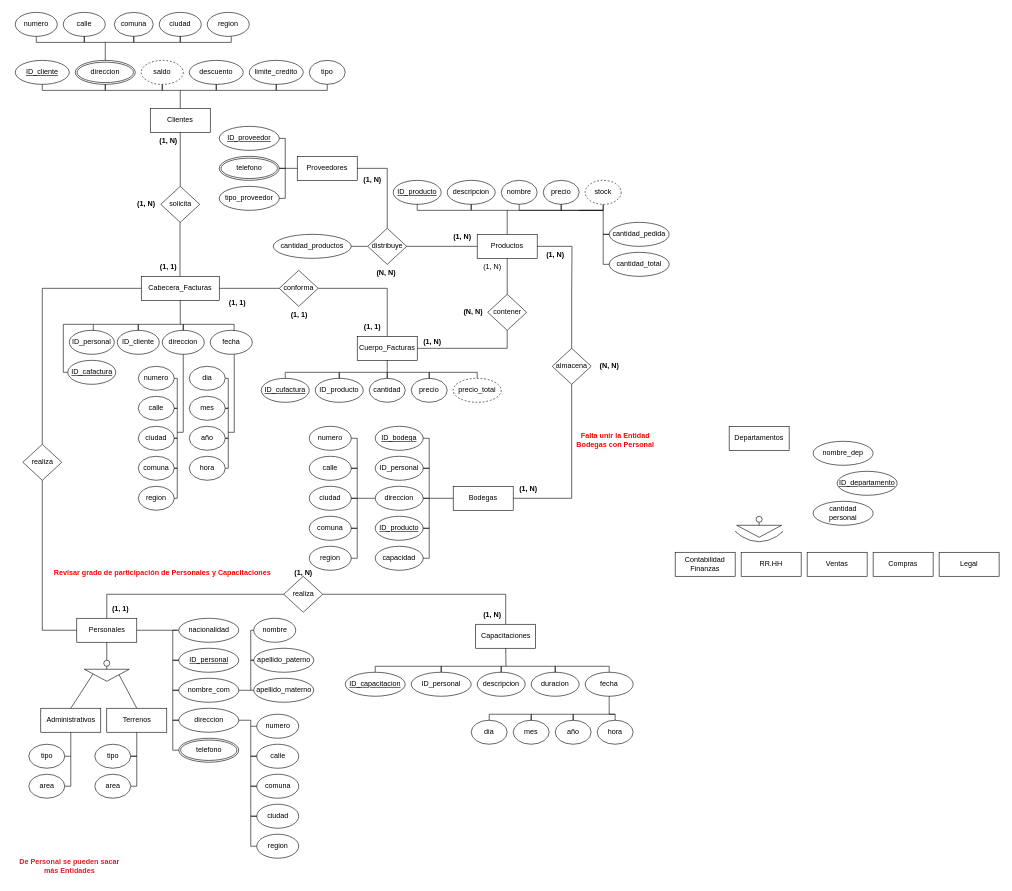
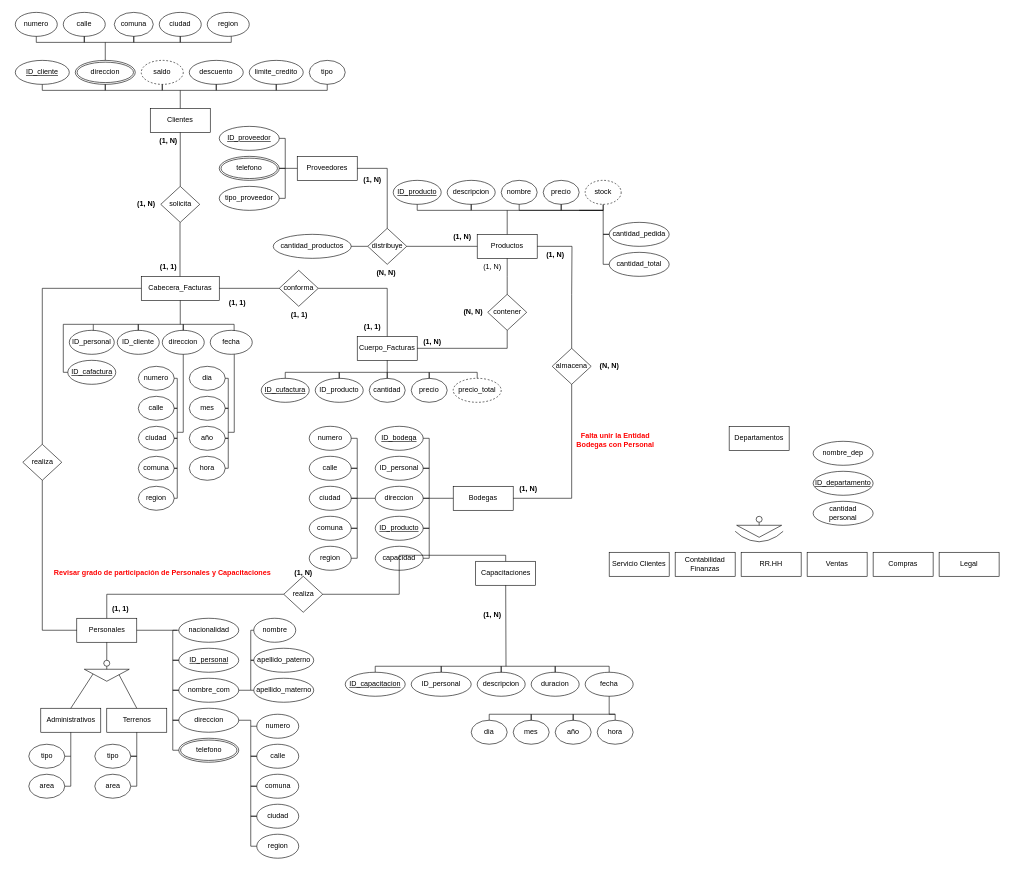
(867, 483) -> (843, 483)
none -> (639, 564)
(506, 636) -> (506, 573)
(69, 866) -> none
